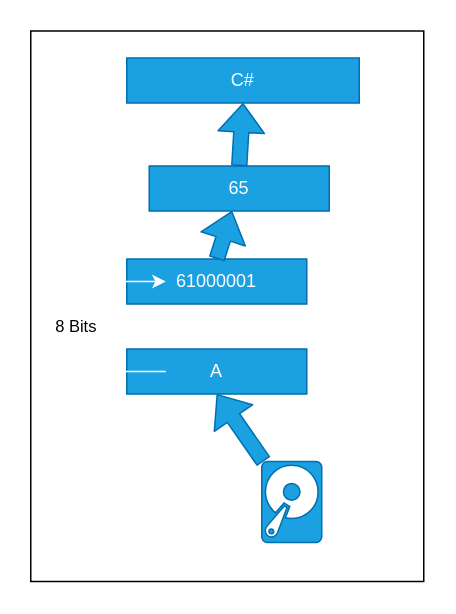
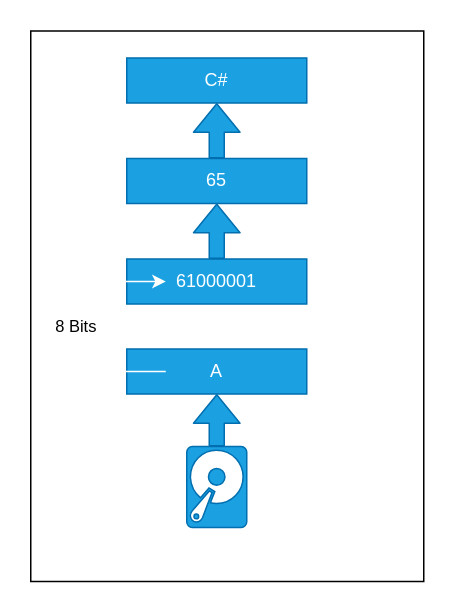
(243, 80) -> (217, 80)
(239, 188) -> (217, 181)
(292, 502) -> (217, 487)
